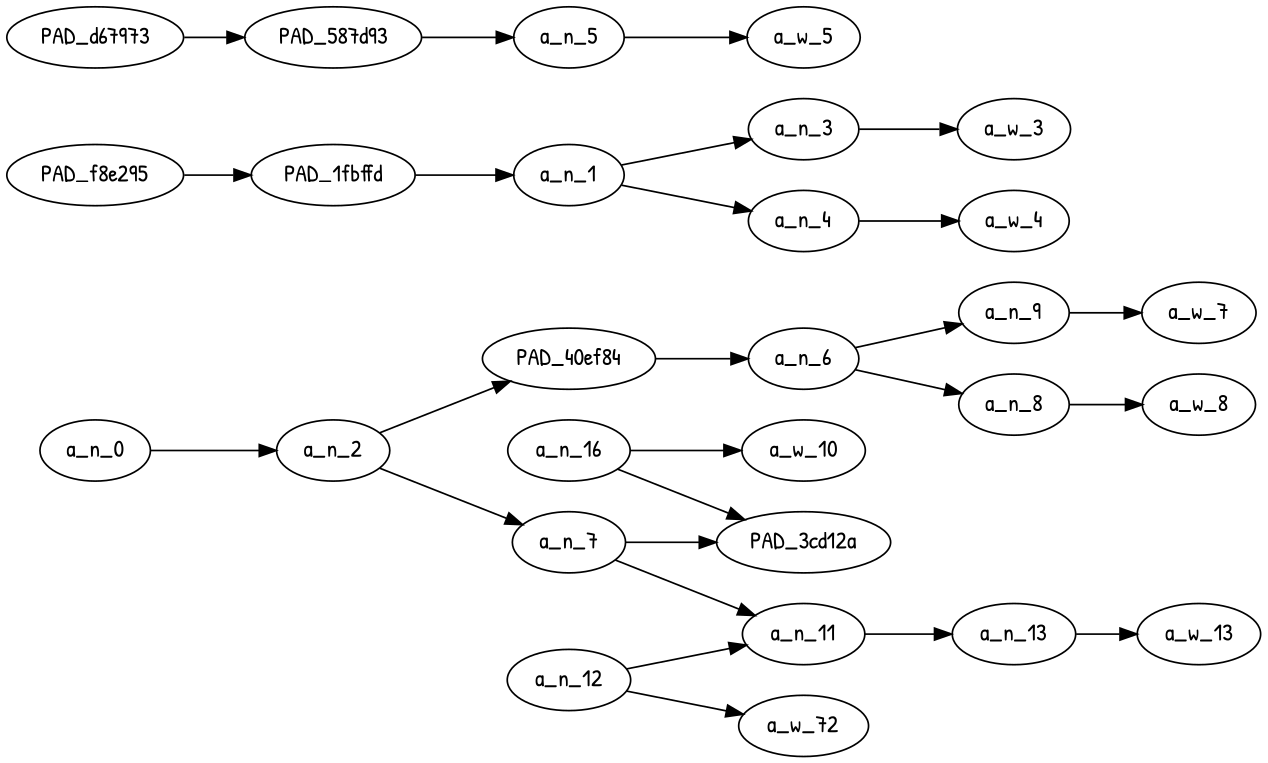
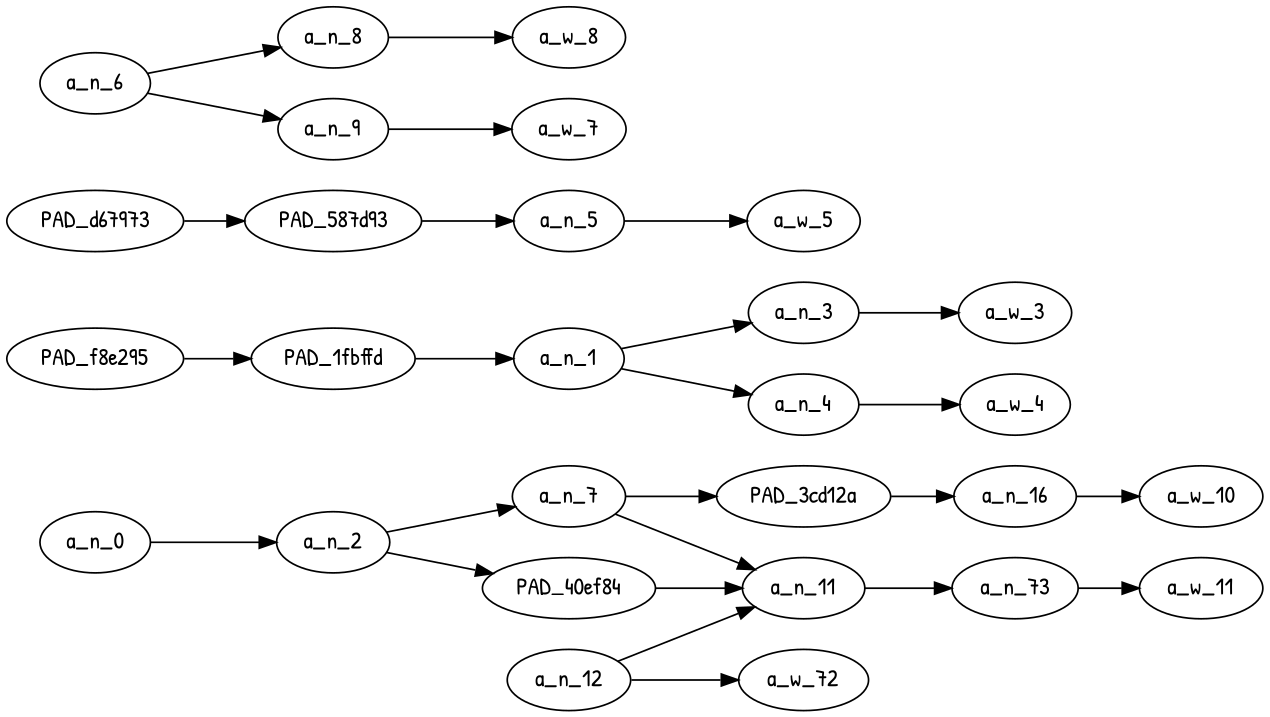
(693, 359) -> (690, 588)
(673, 491) -> (914, 496)
(1014, 634) -> (1015, 588)
(1199, 634) -> (1201, 588)
